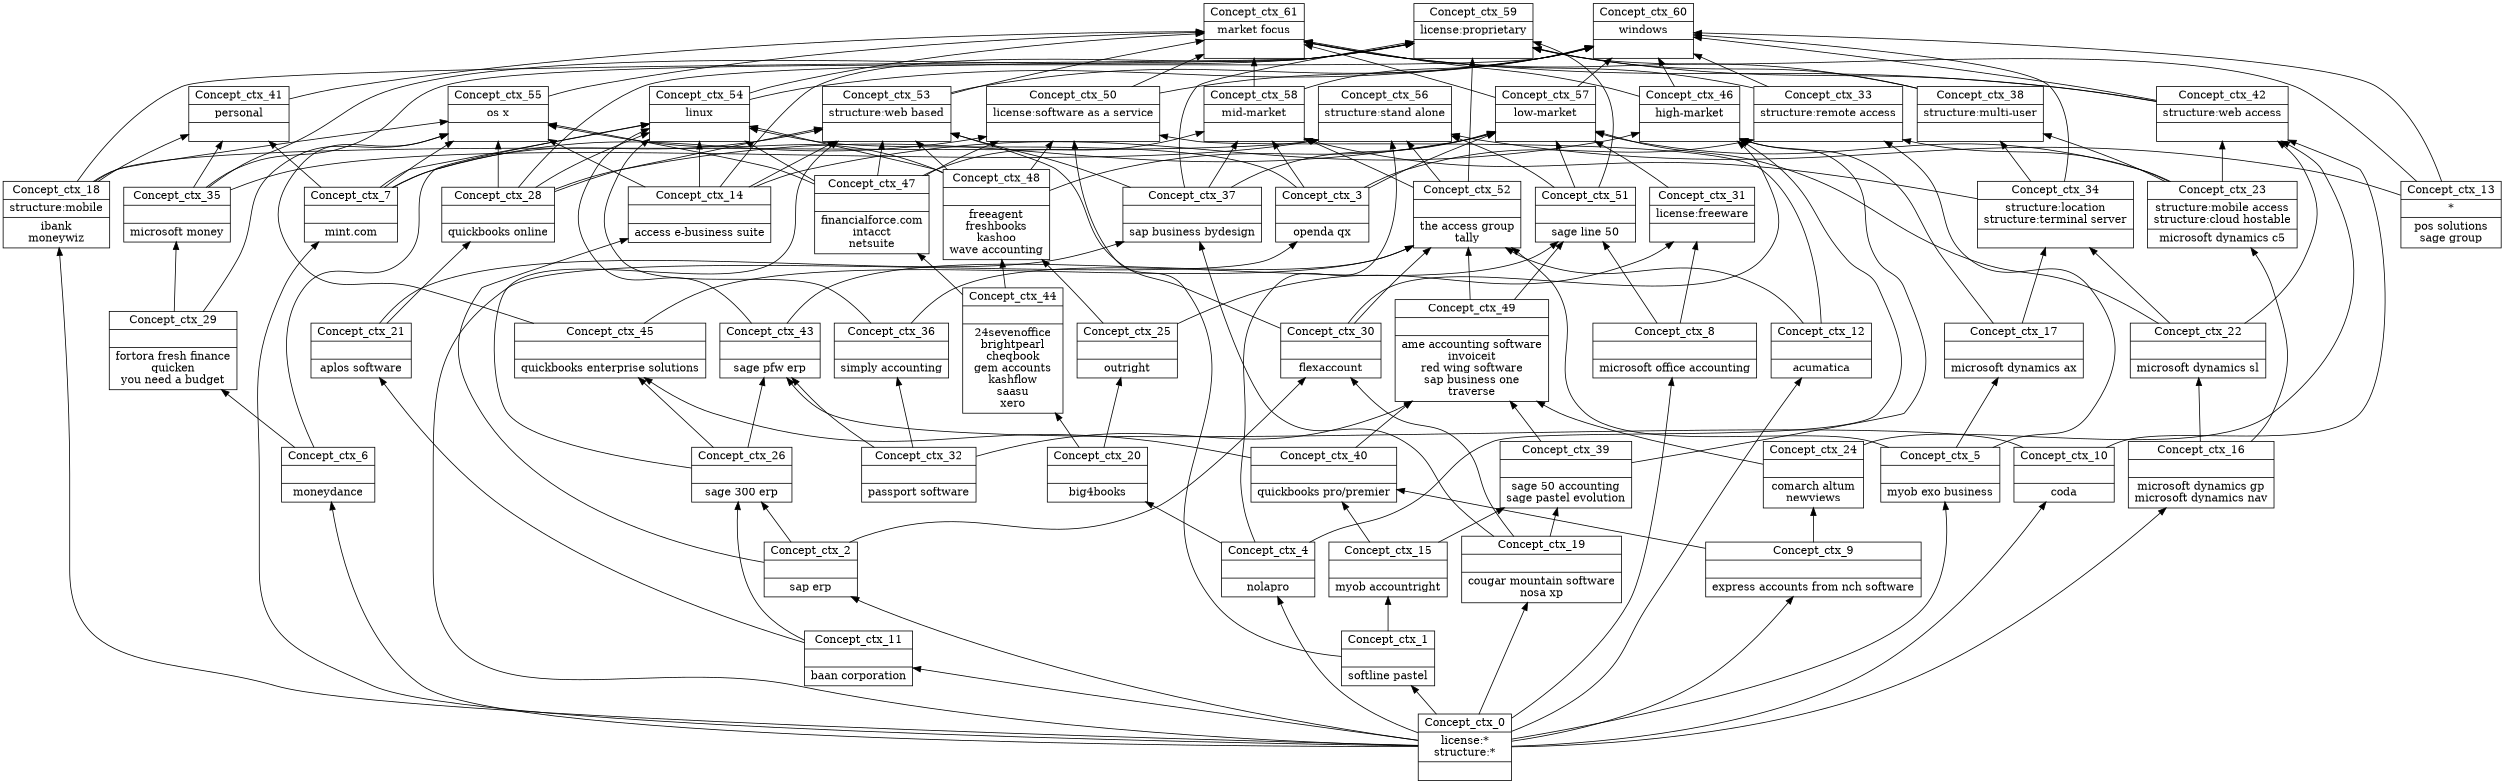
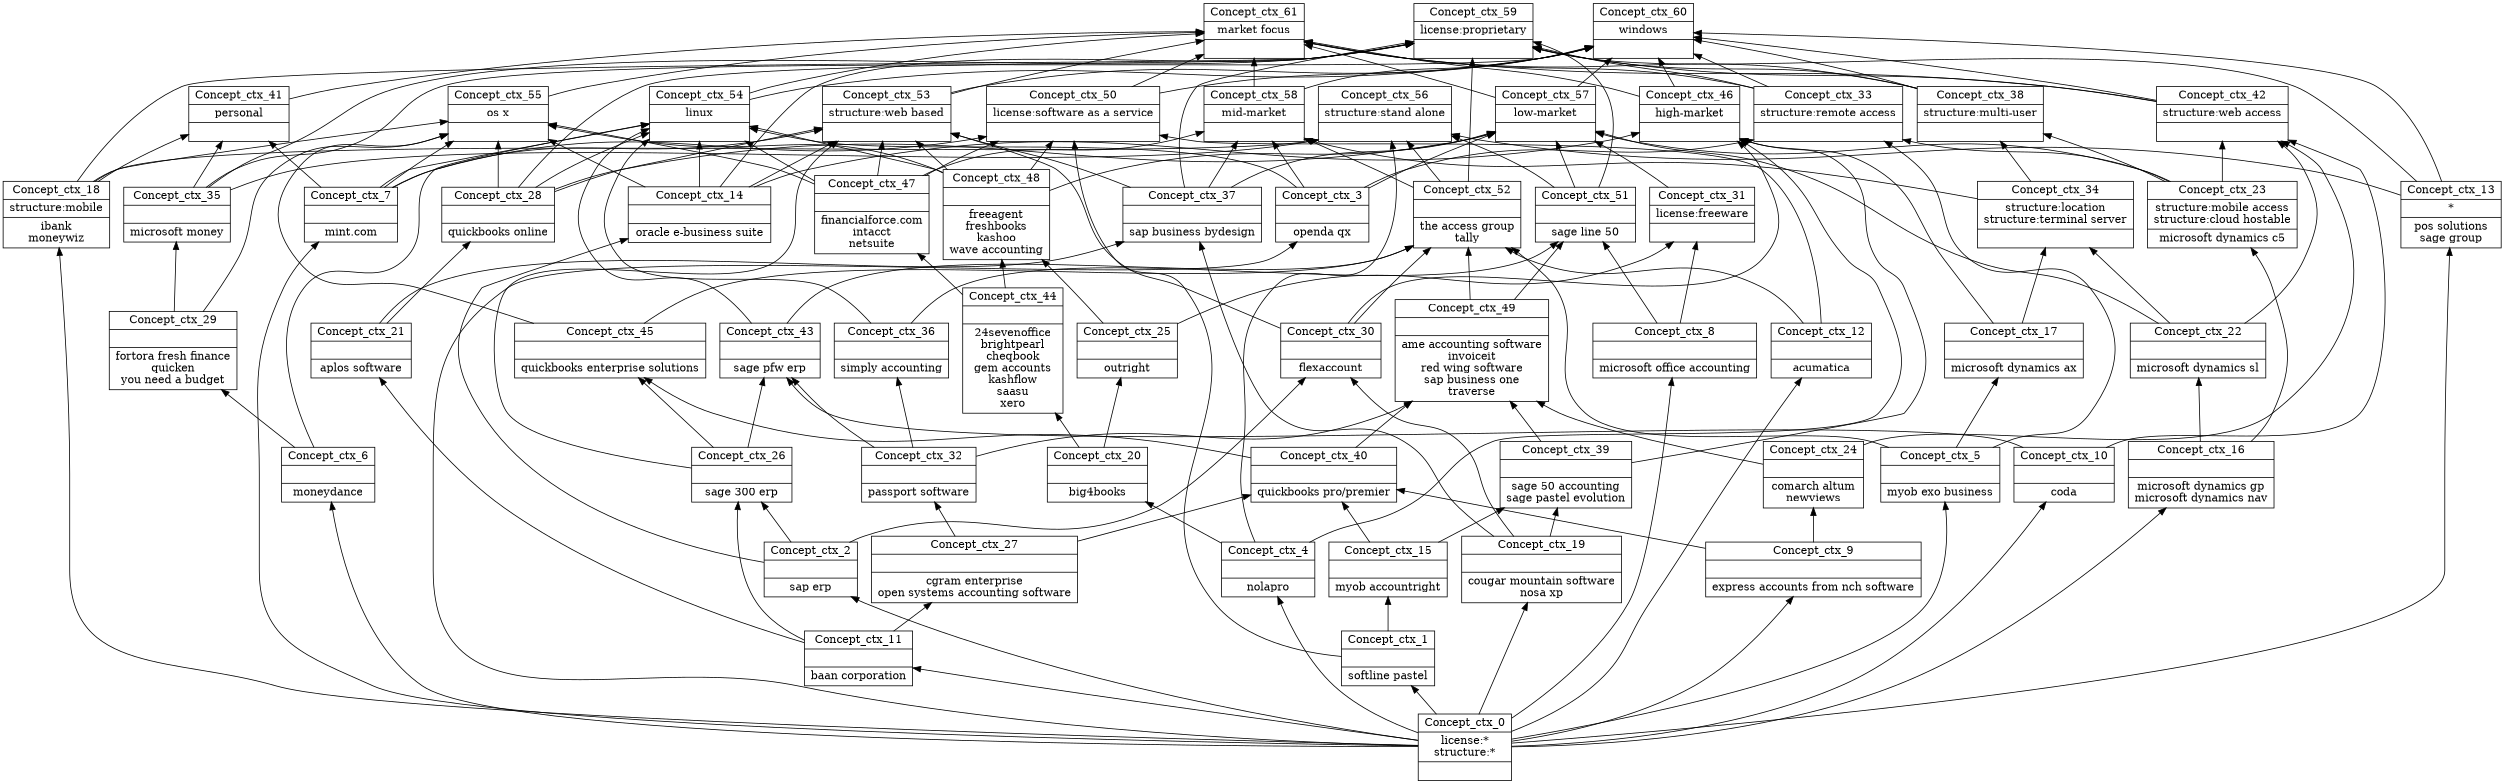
(1905, 54) -> (1788, 57)
none -> (1647, 69)
(700, 233) -> (700, 233)
none -> (974, 569)
none -> (2145, 672)
